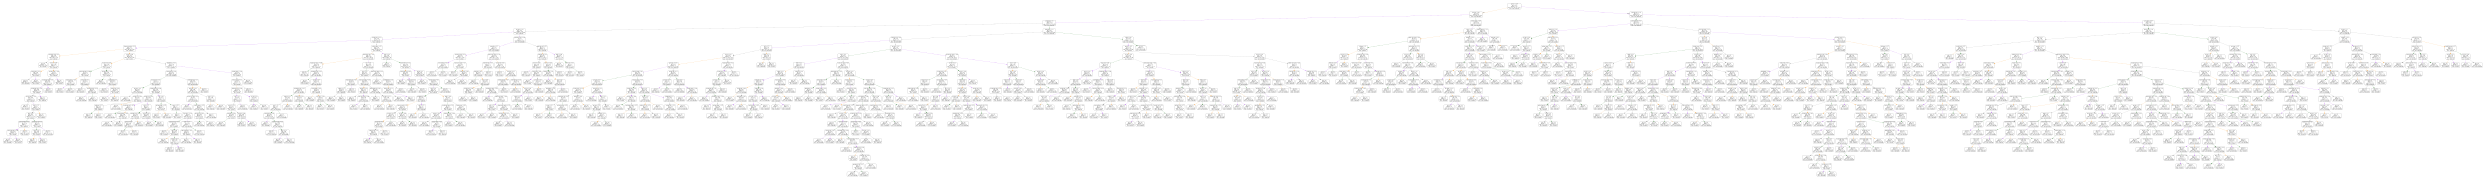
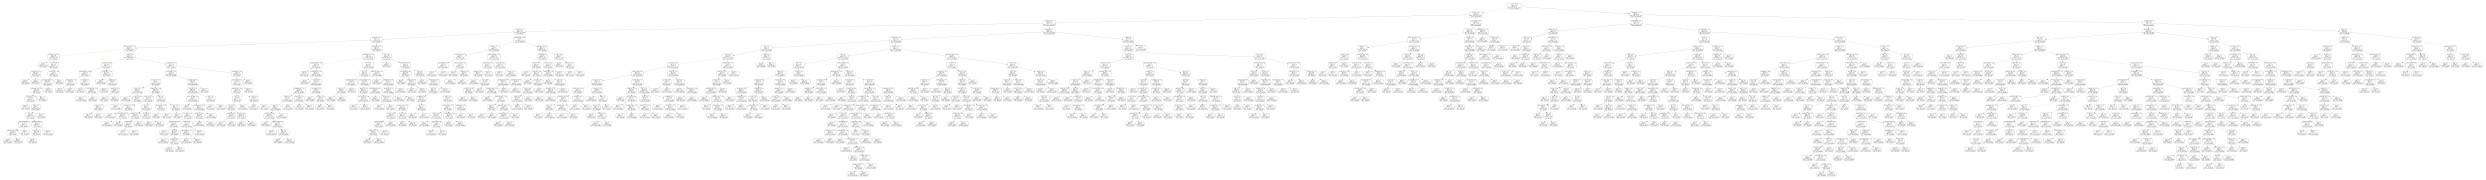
none -> (1625, 74)
(352, 99) -> none
none -> (231, 124)
(43, 141) -> none
